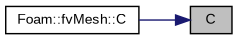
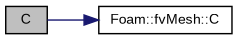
(157, 20) -> (66, 20)
